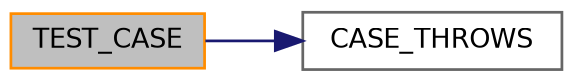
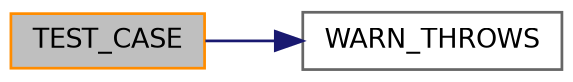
(432, 41) -> (432, 41)
